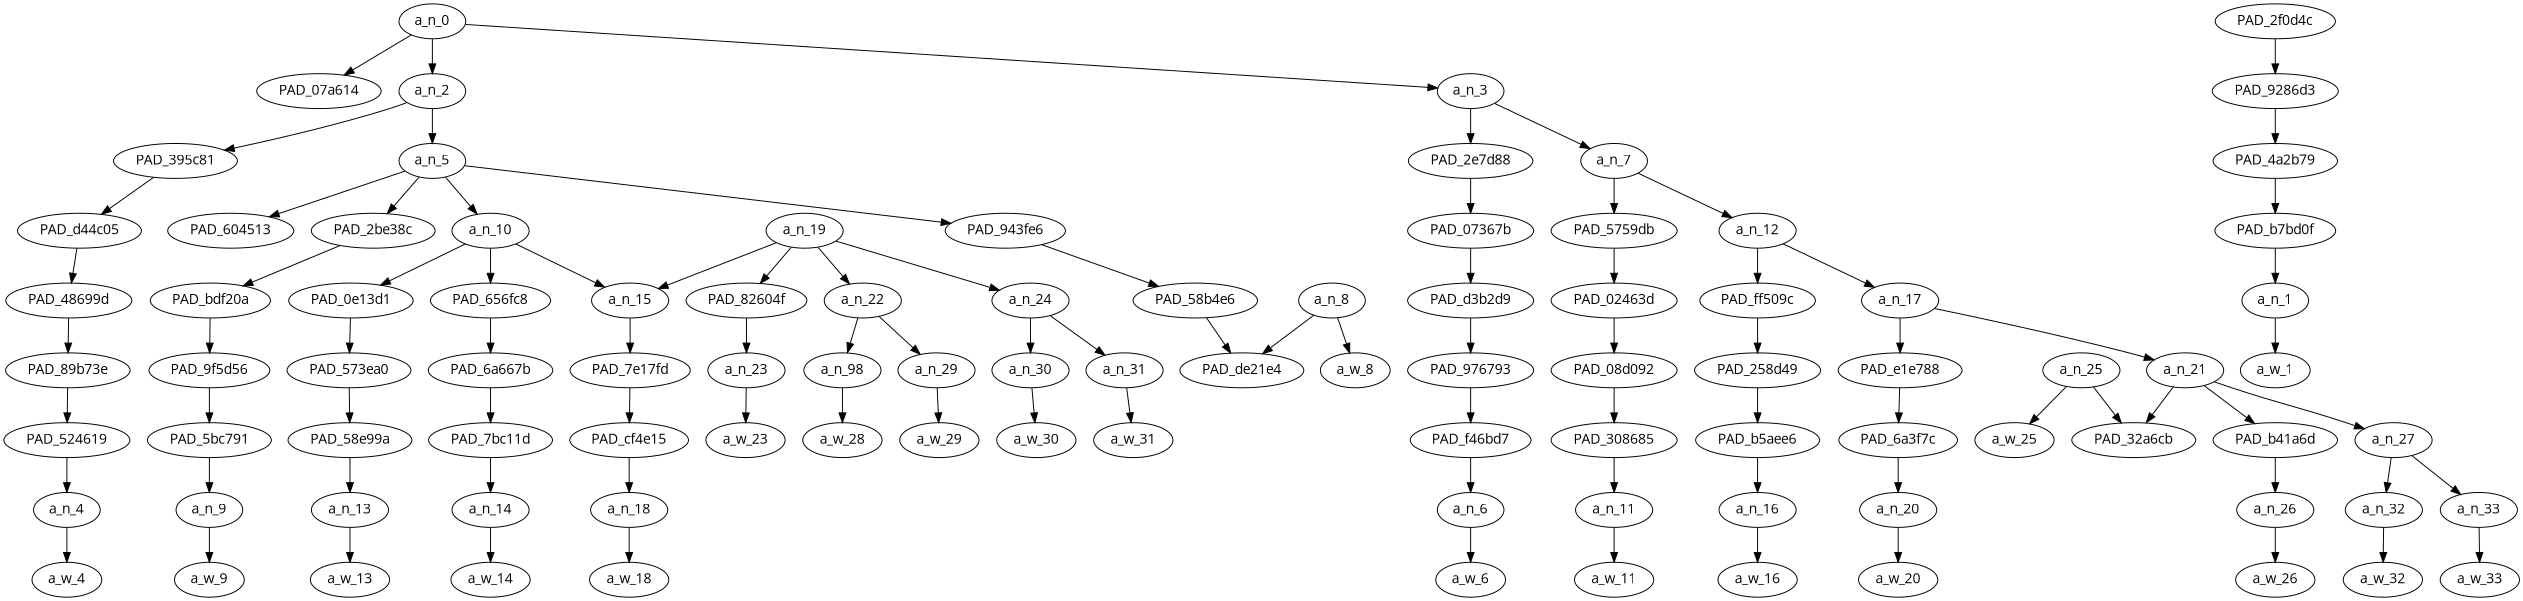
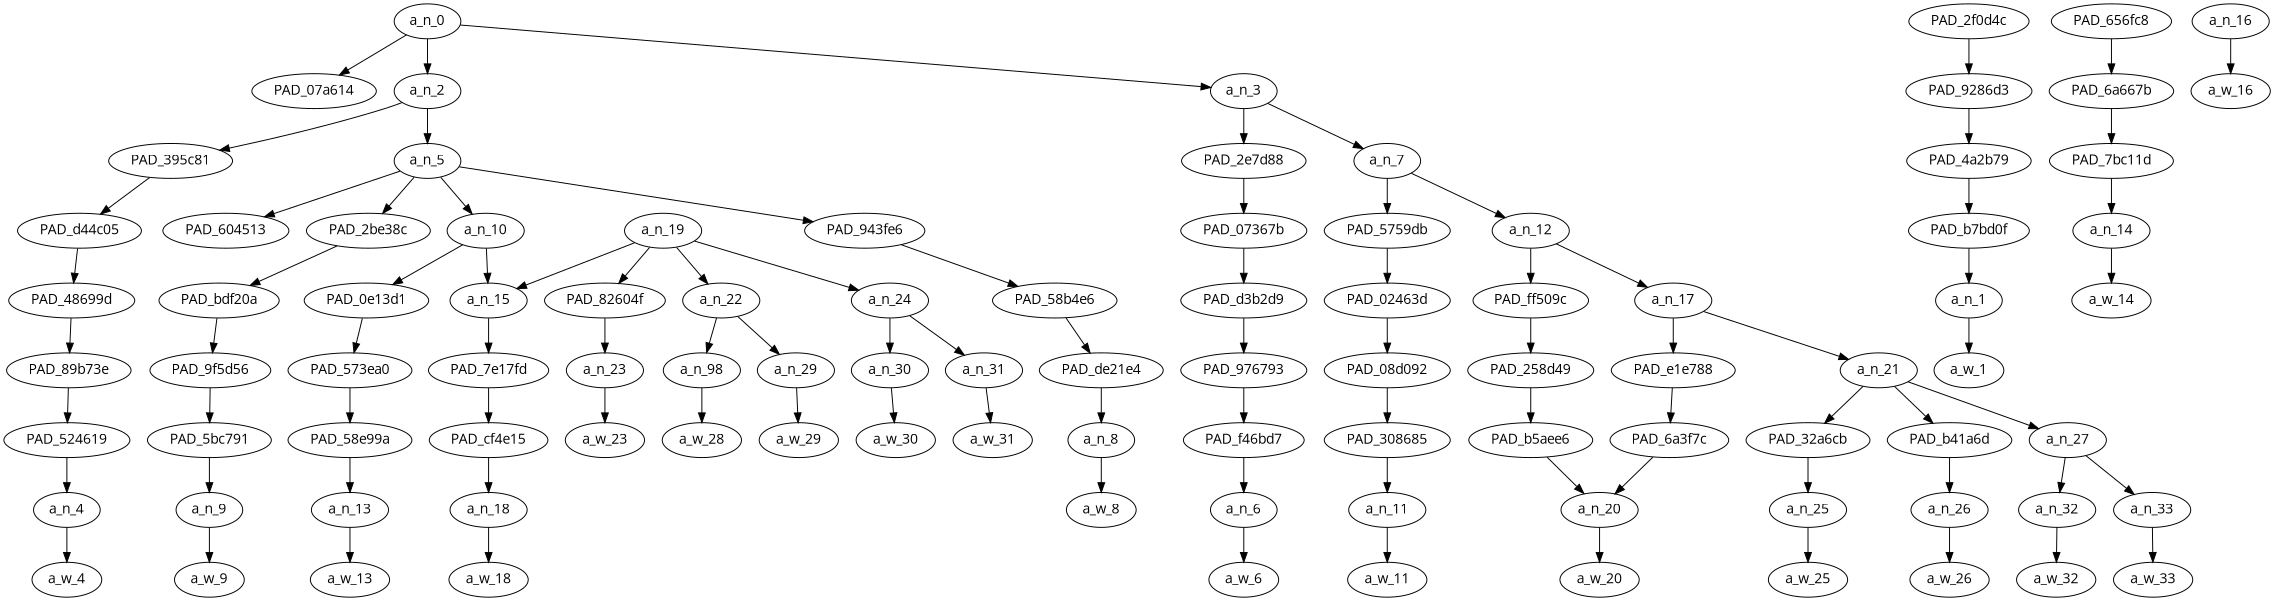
(491, 261) -> none
(1292, 331) -> (1101, 400)
(2104, 401) -> (1808, 470)
(1758, 470) -> (1562, 472)
